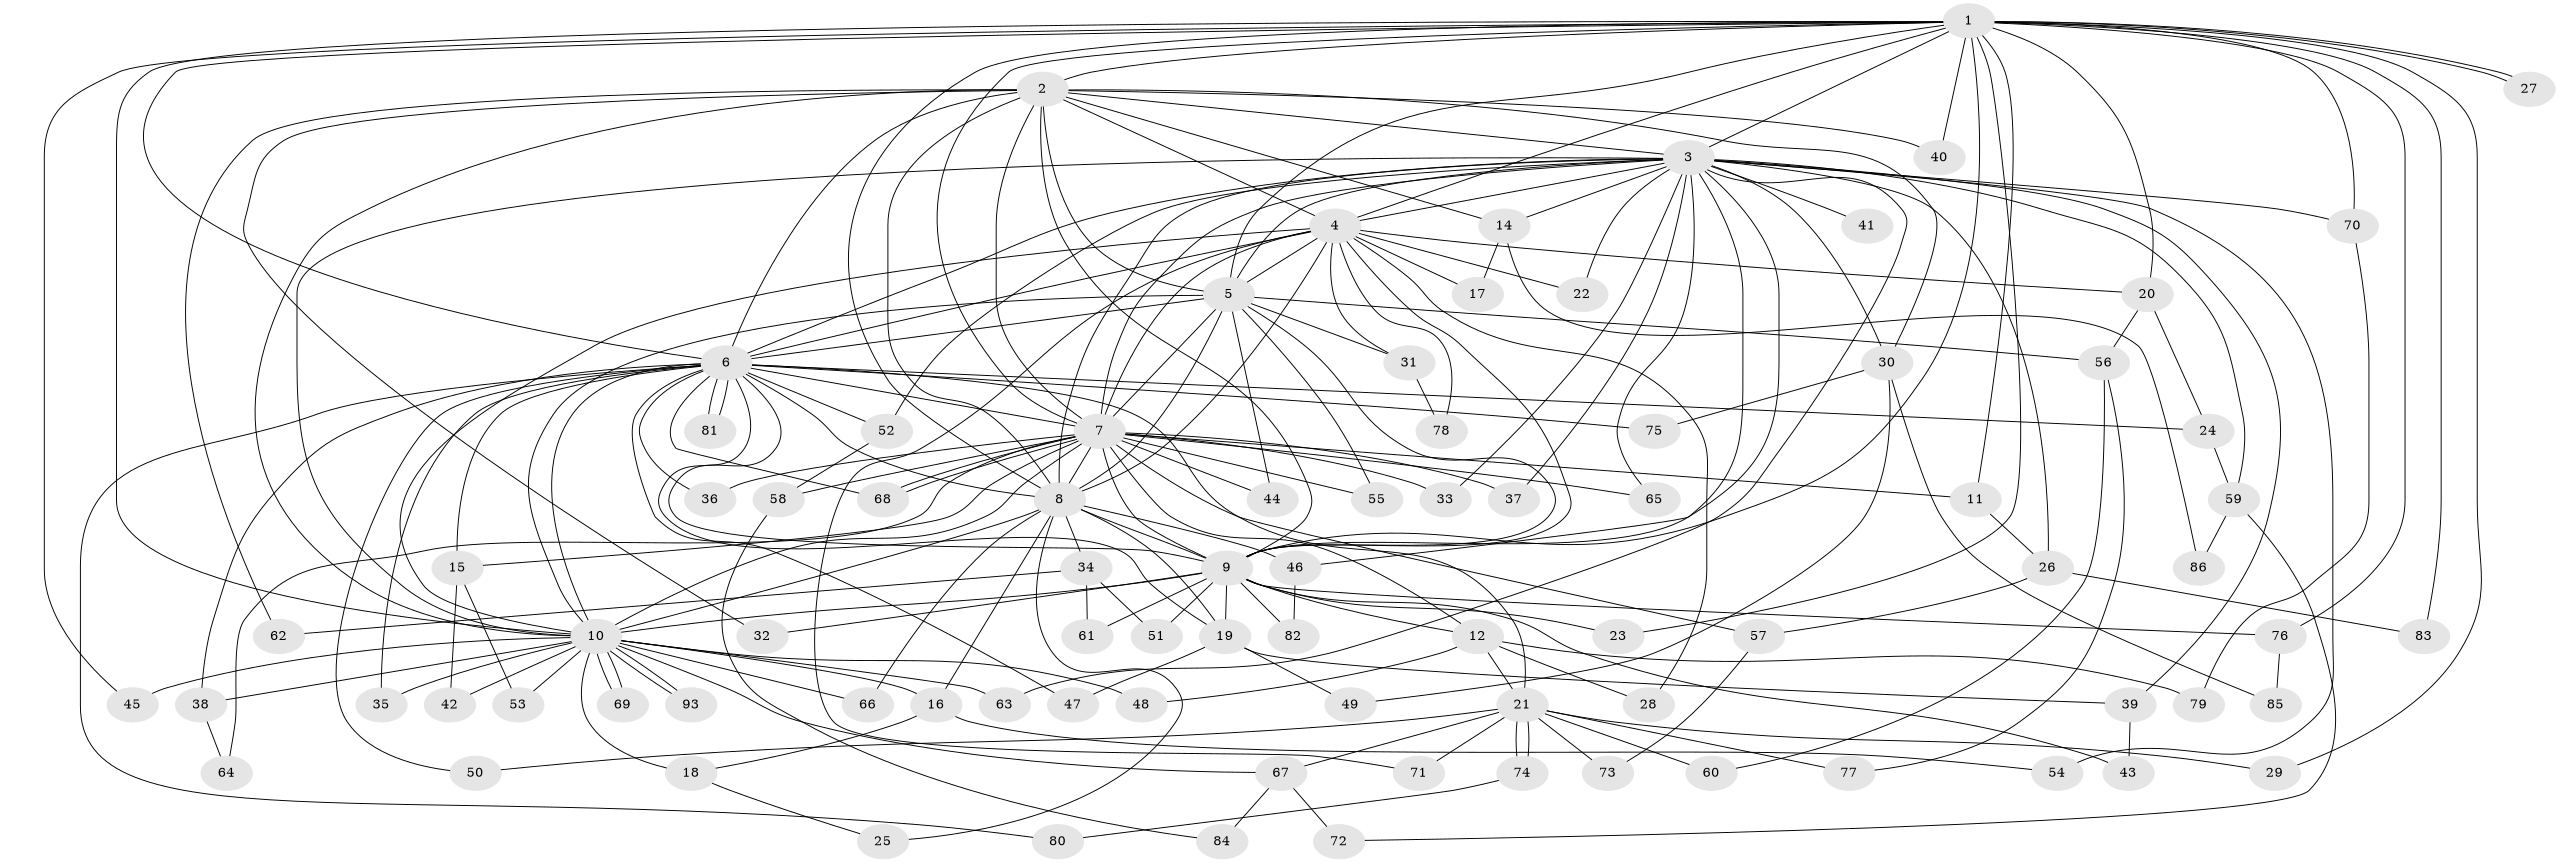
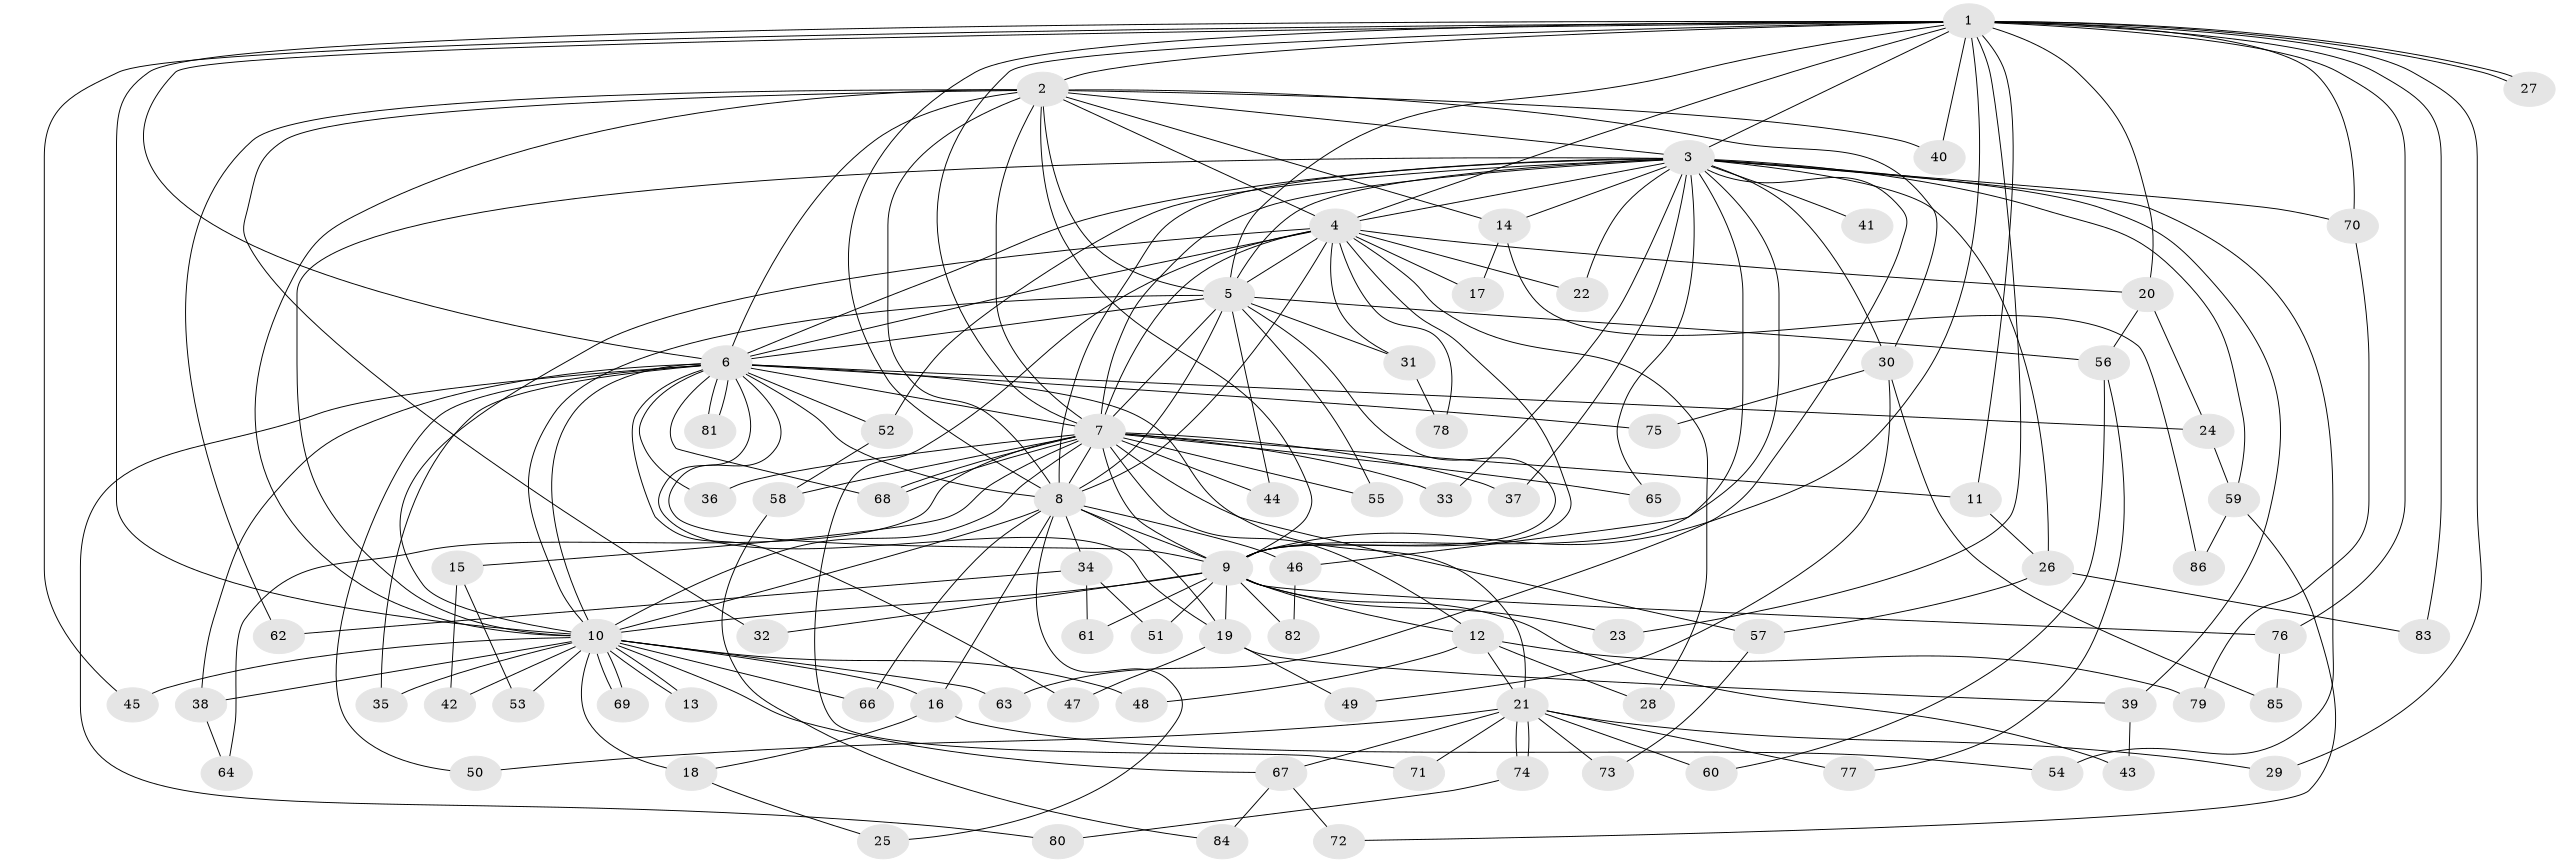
(527, 400) -> none
(691, 705) -> (691, 705)
